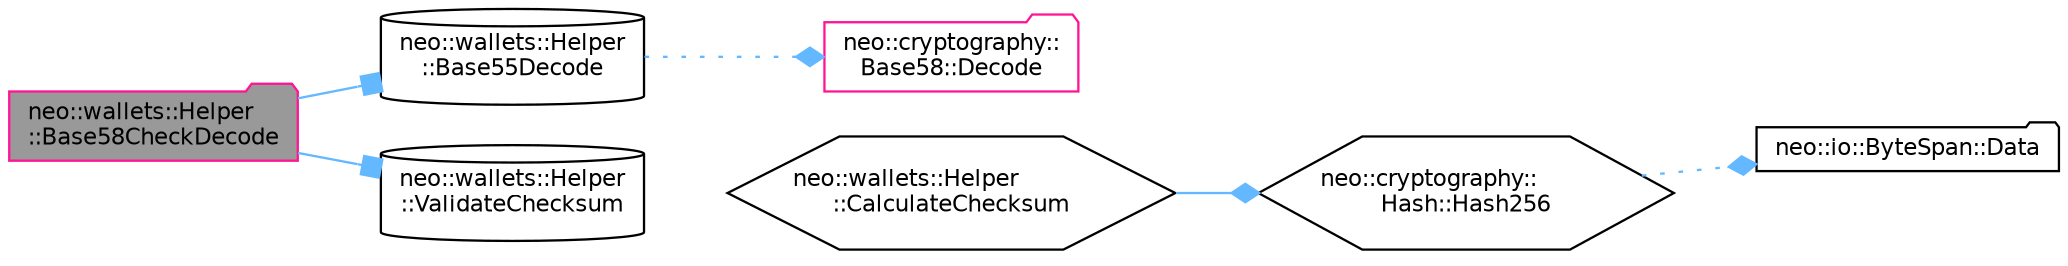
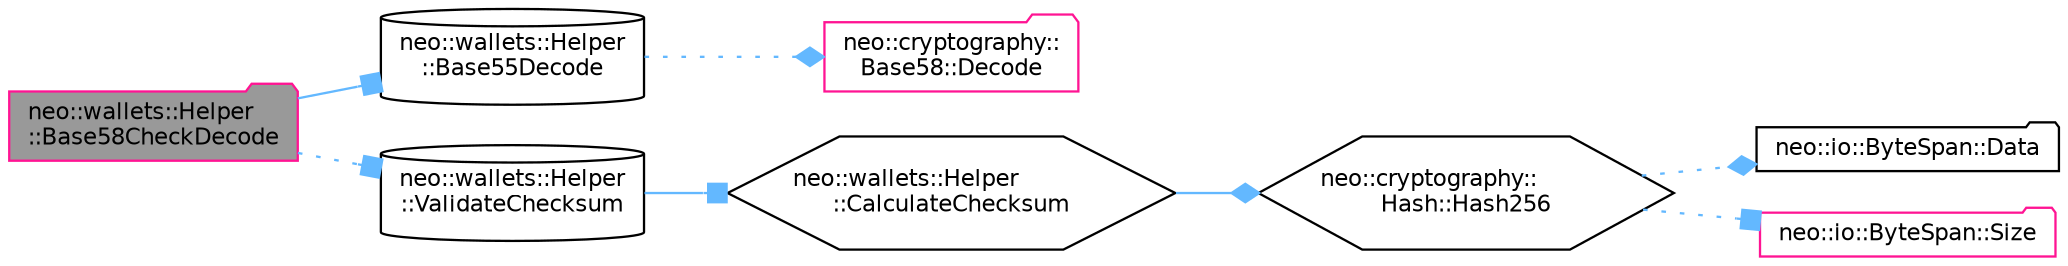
(328, 159) -> (328, 159)
none -> (674, 193)
none -> (1908, 235)
